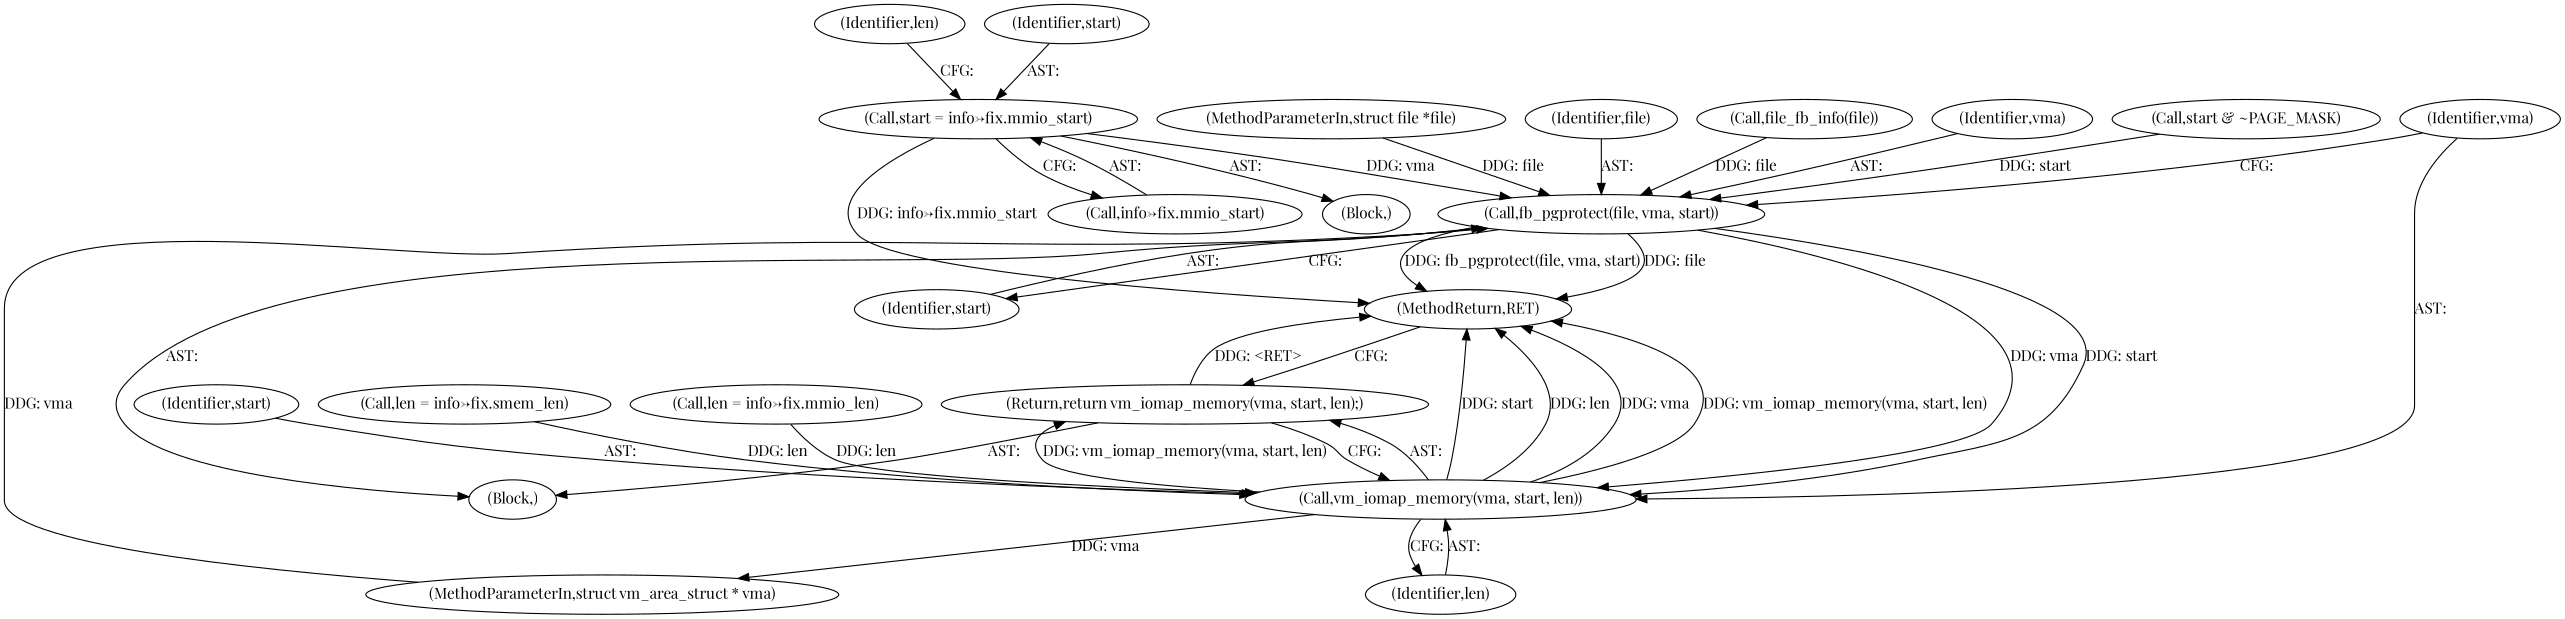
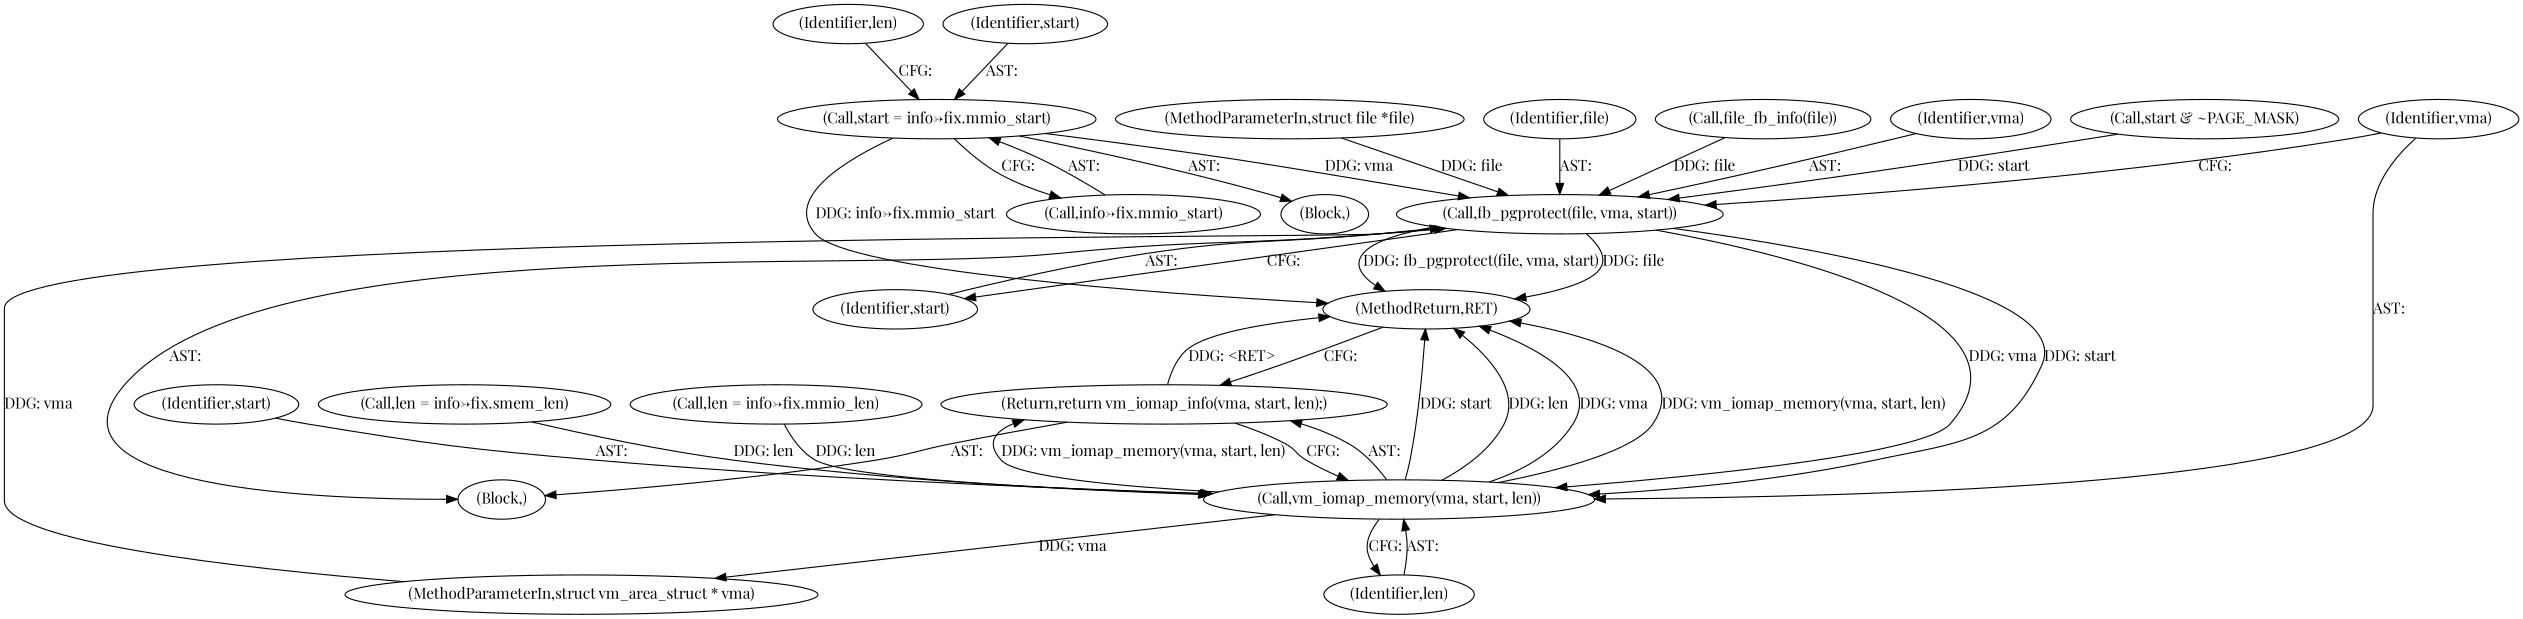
(1185, 404) -> (1164, 404)
